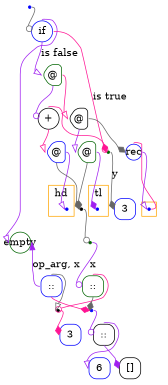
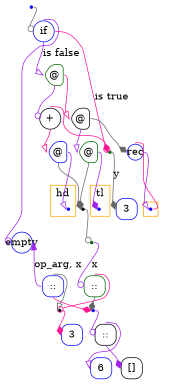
(20, 115) -> (22, 116)
(20, 243) -> (22, 243)
